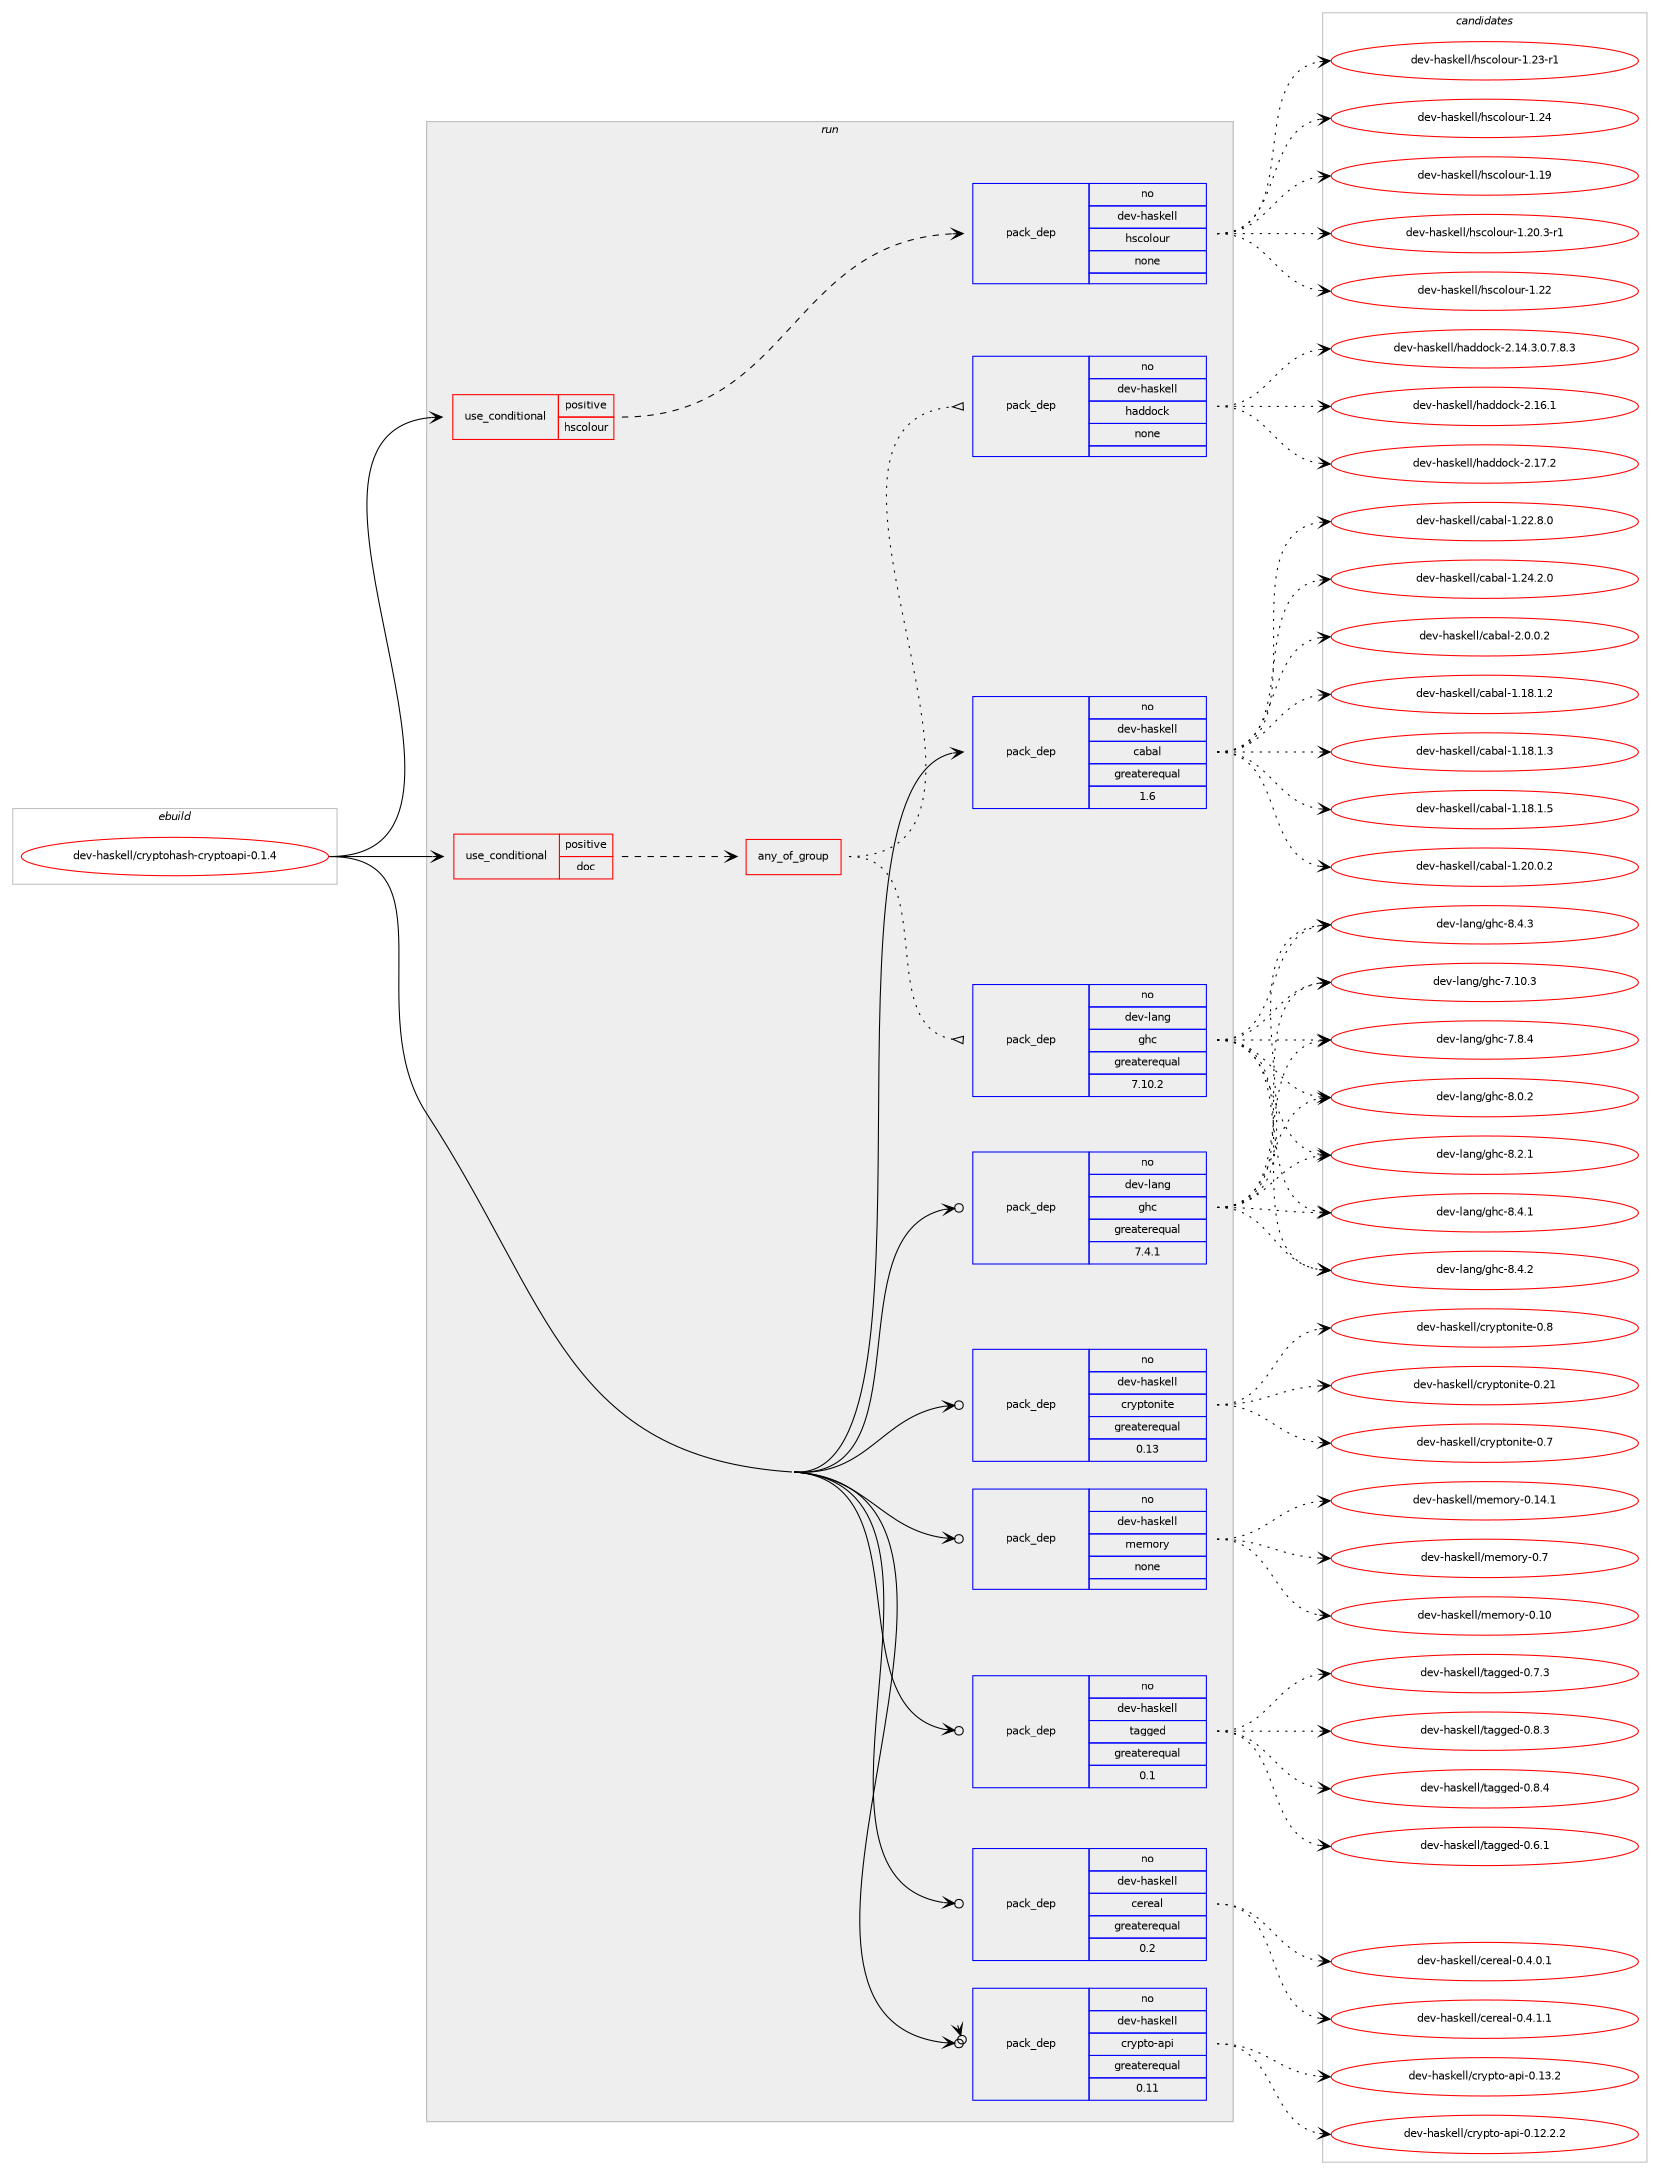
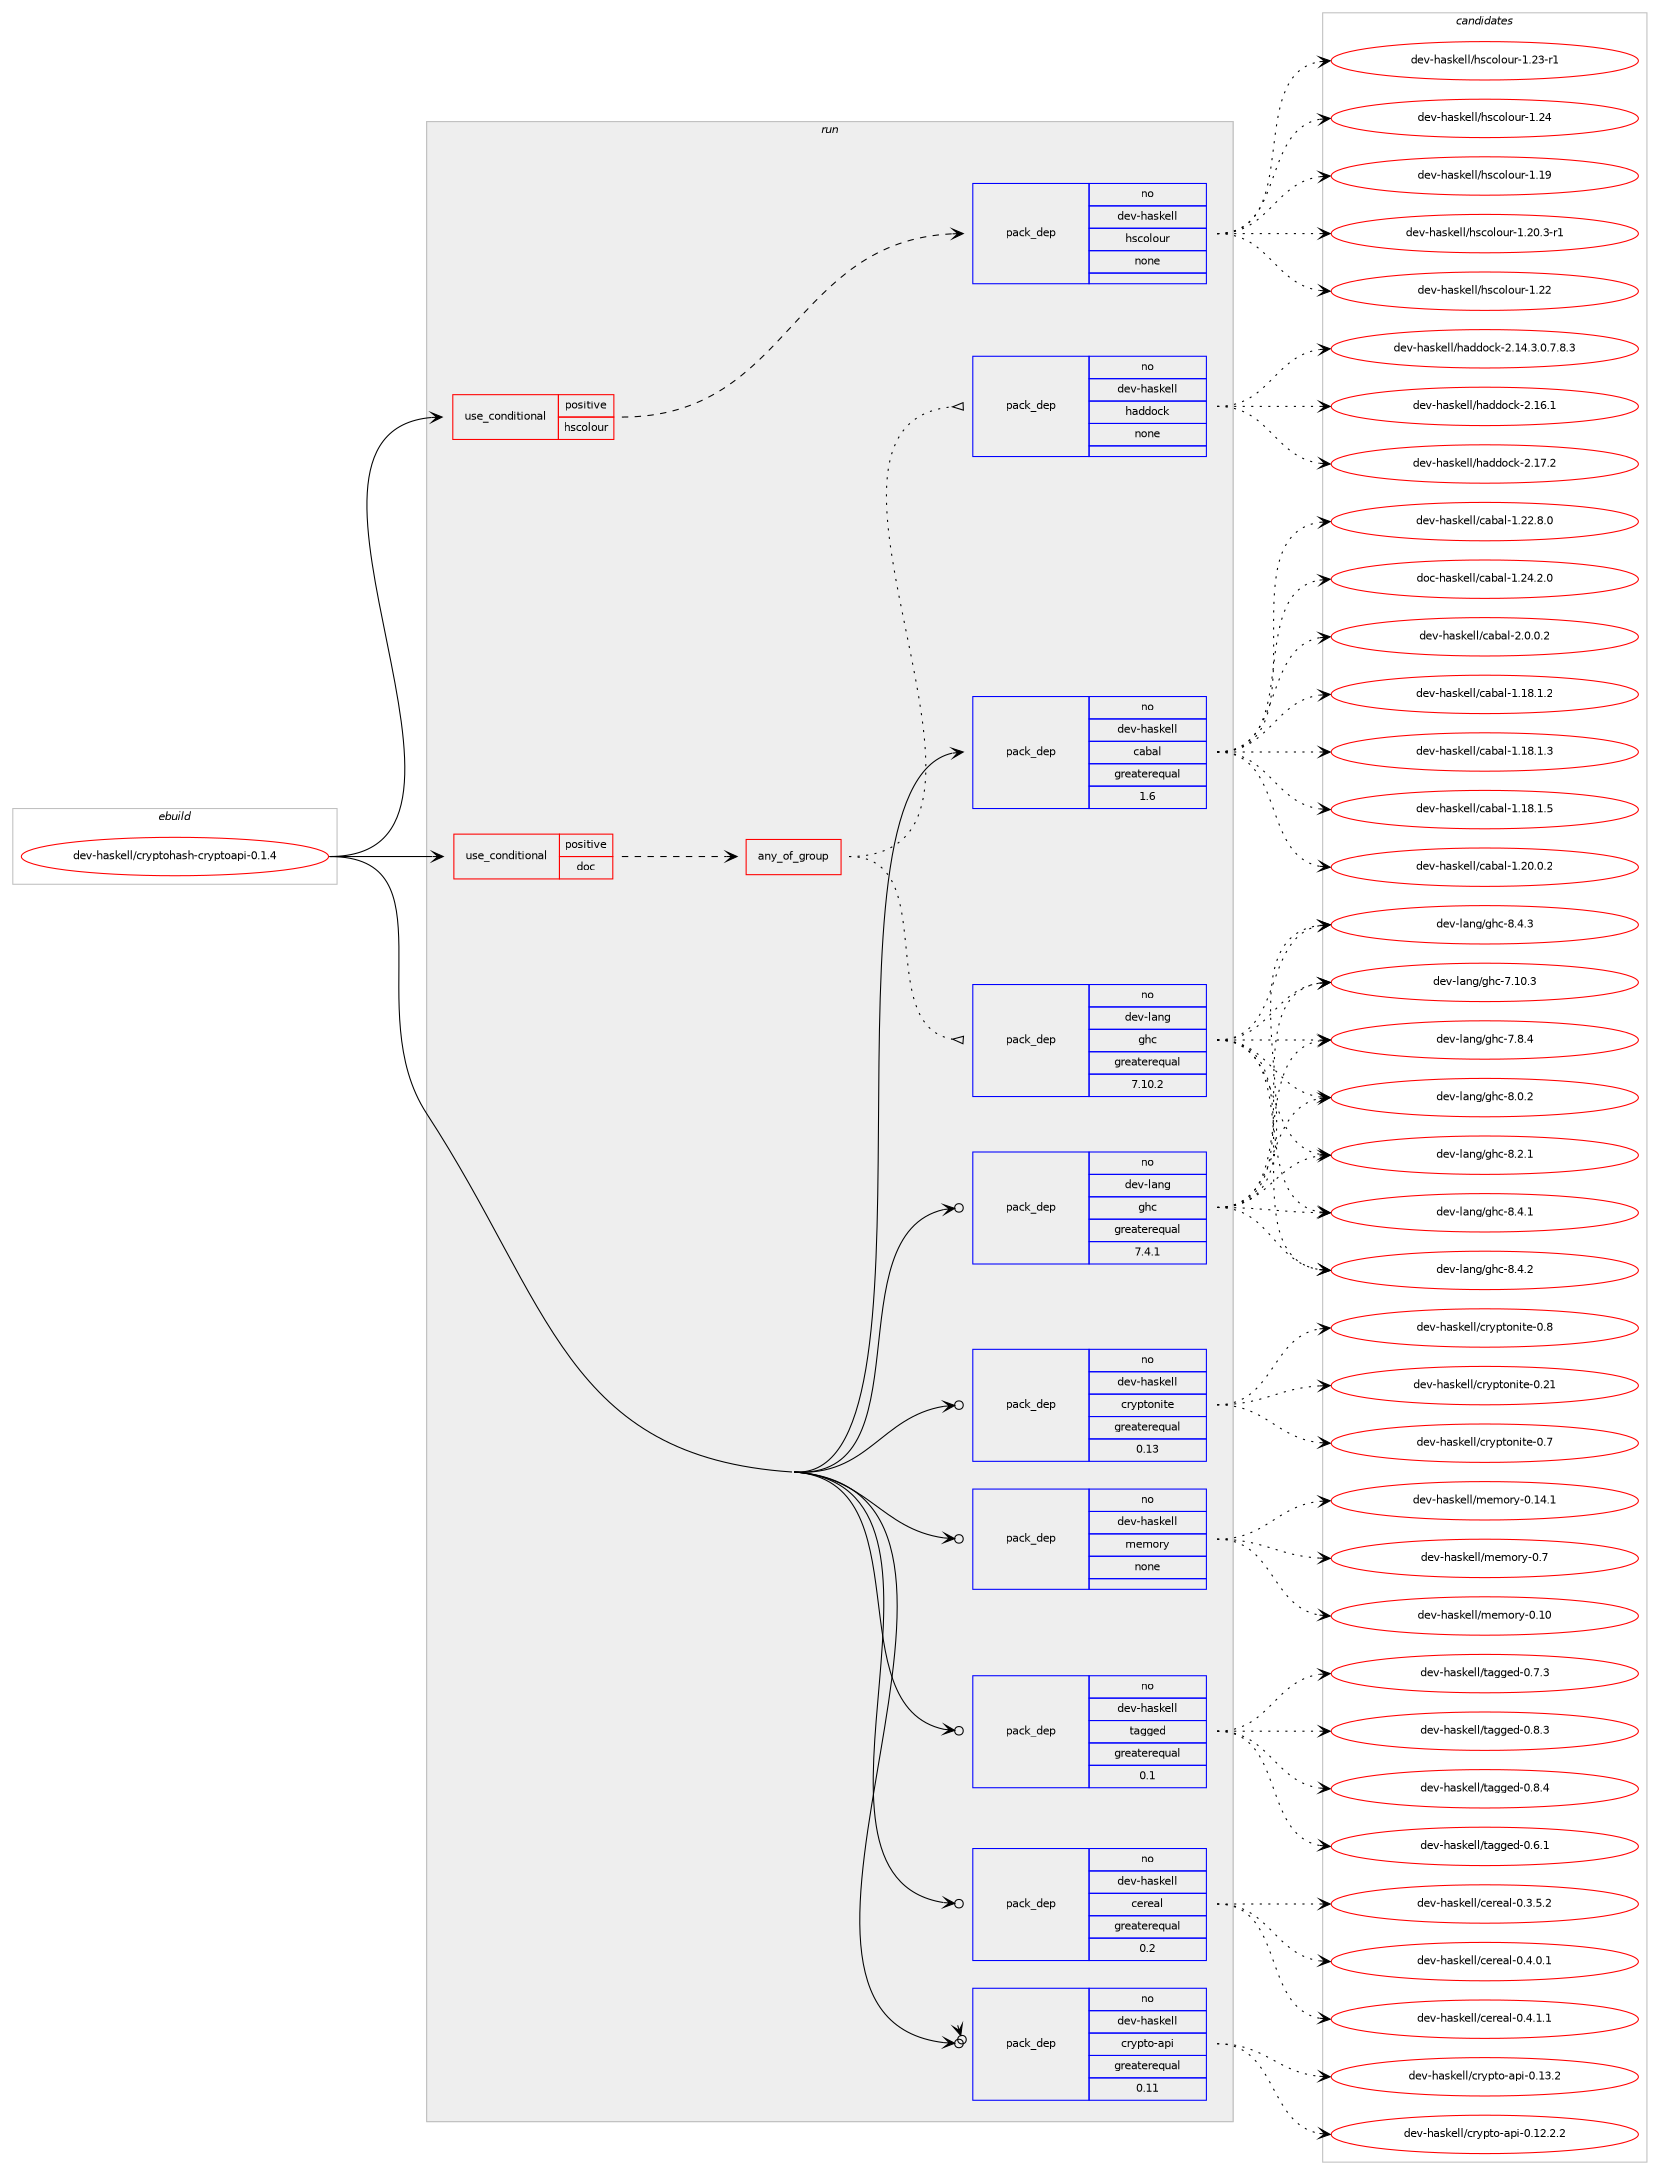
(1485, 579) -> (1485, 579)
none -> (1485, 1904)
